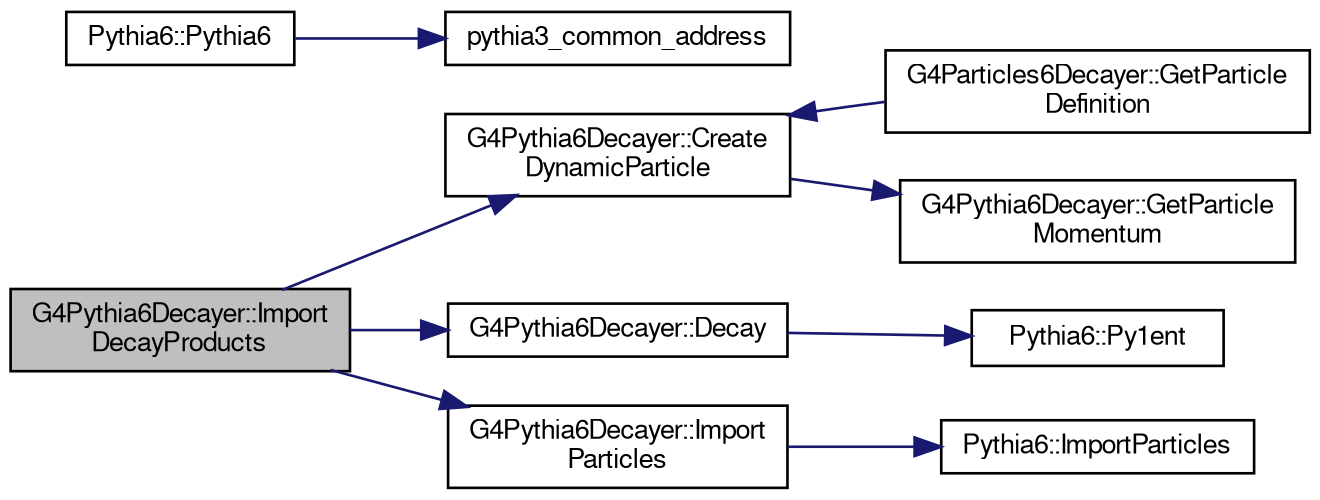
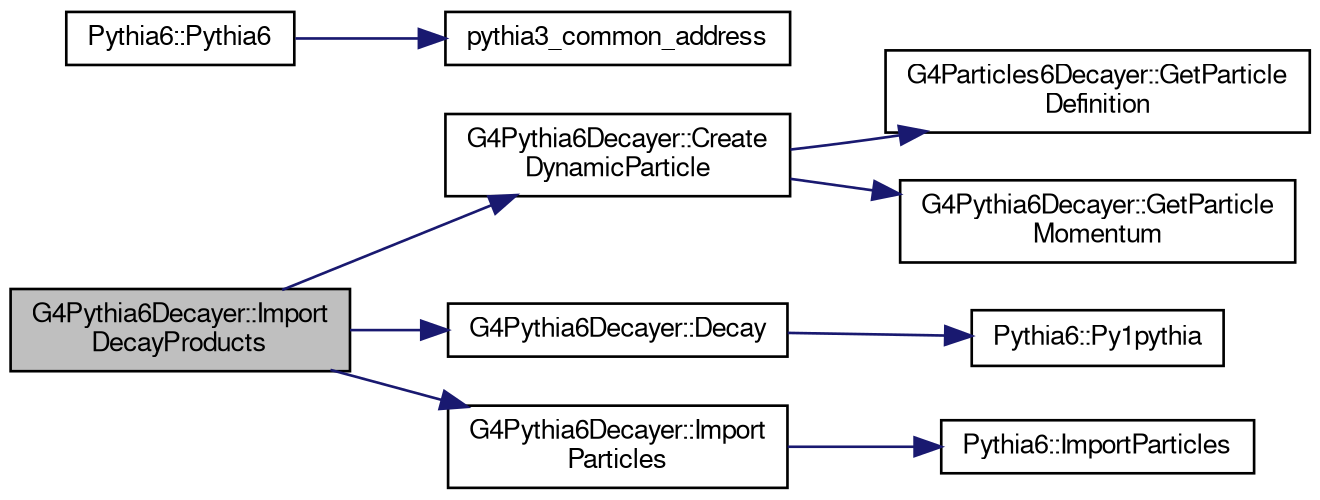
(851, 106) -> (845, 143)
(1098, 338) -> (1098, 338)
